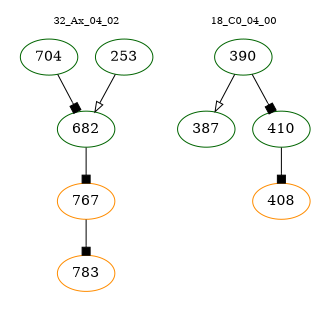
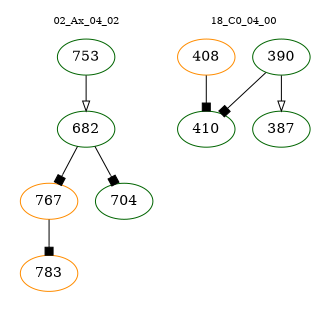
(87, 22) -> (87, 22)
(124, 57) -> (86, 57)
(65, 88) -> (103, 161)
(281, 160) -> (206, 88)
